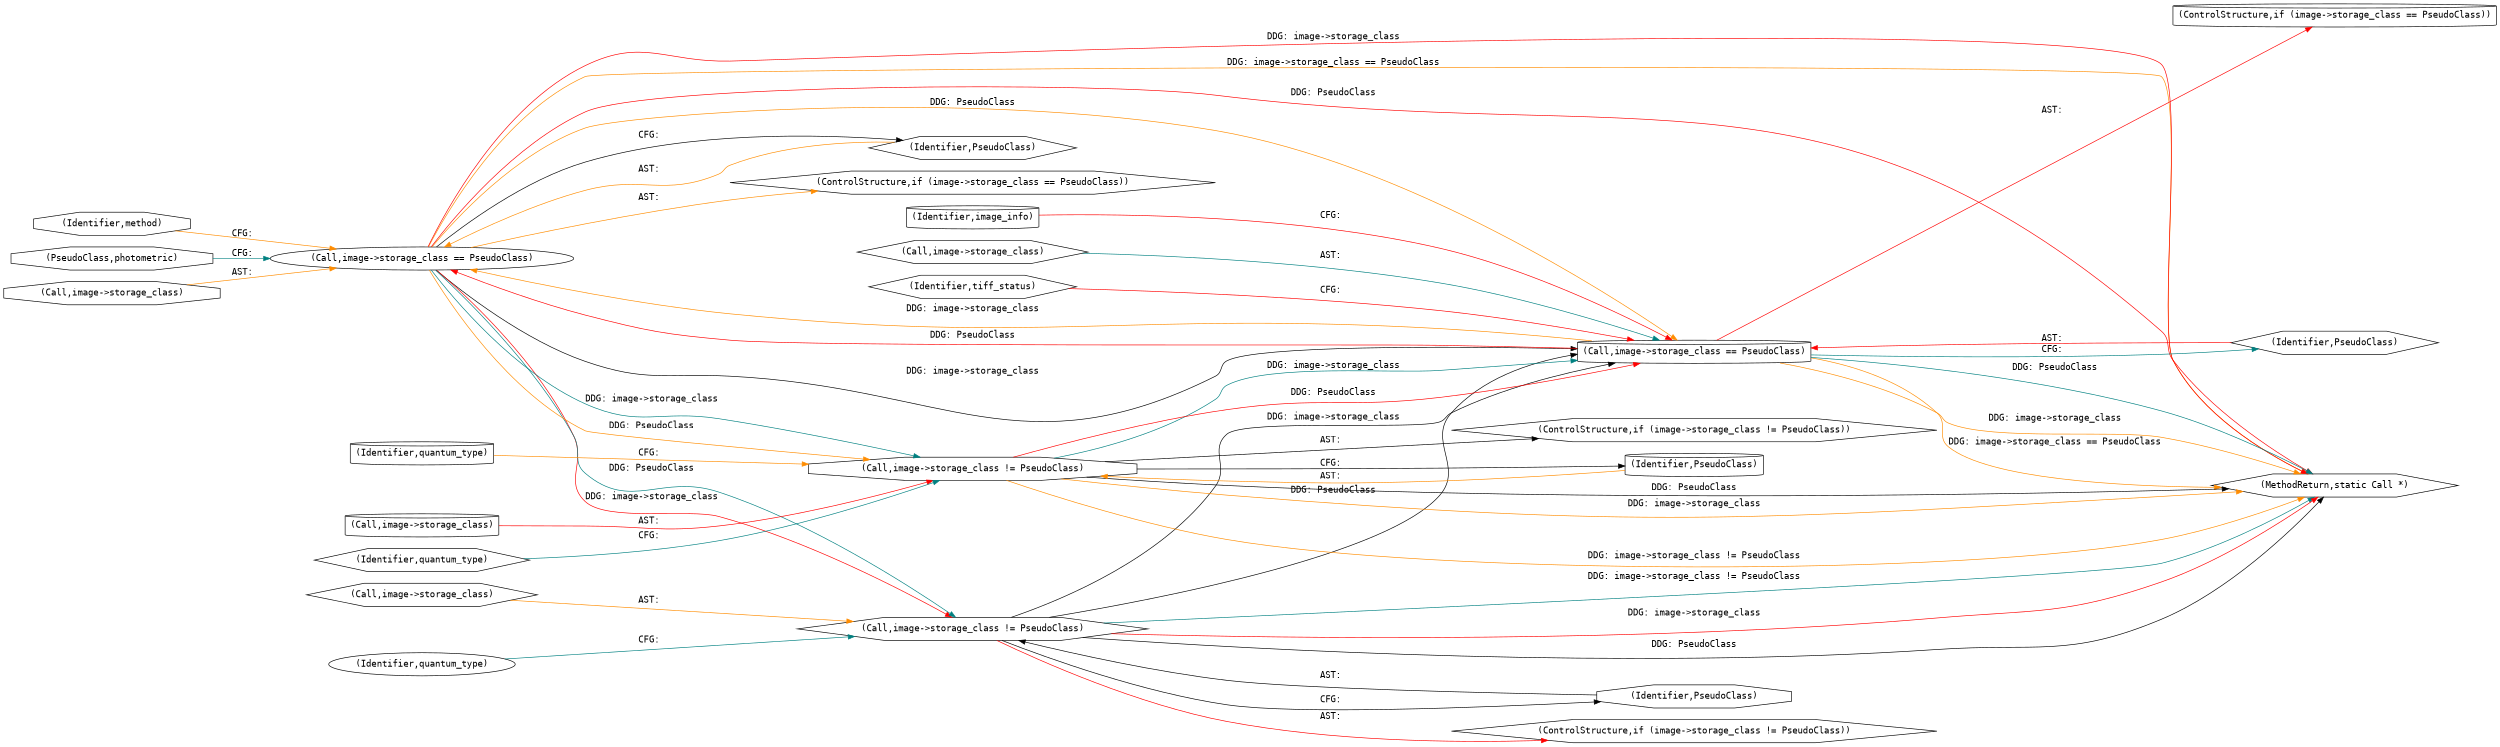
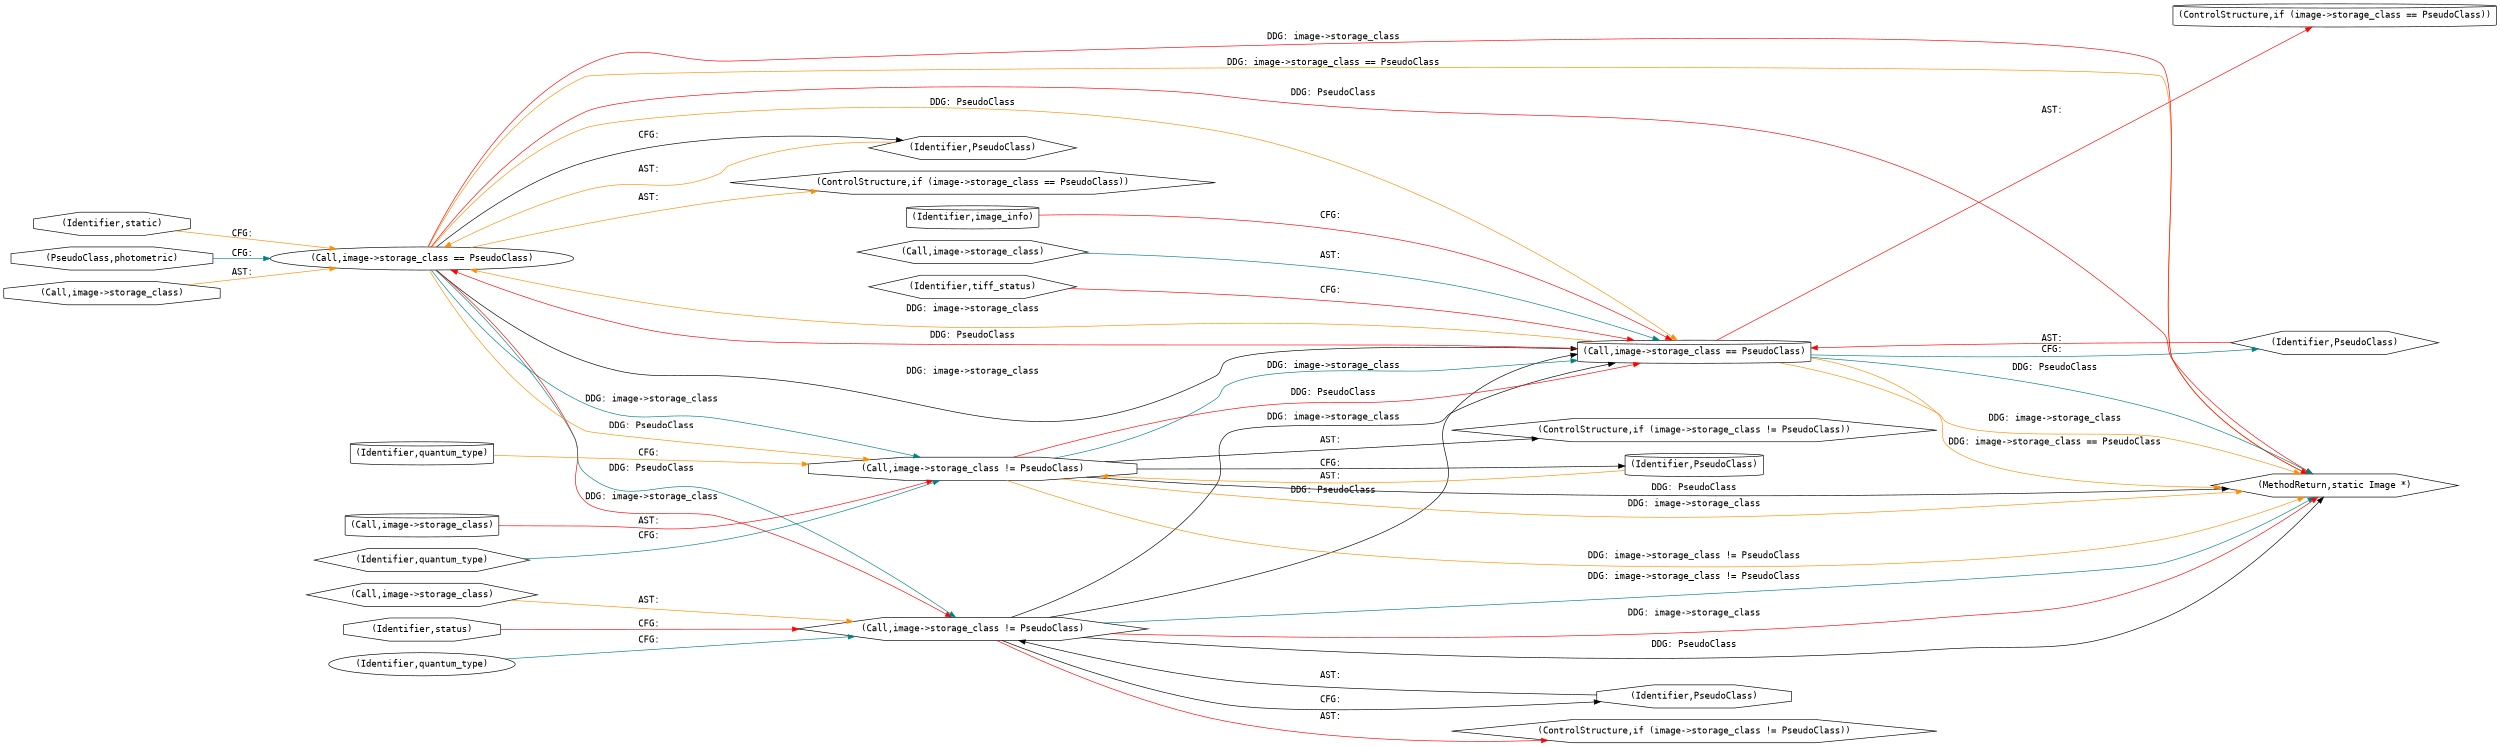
(112, 224) -> (112, 224)
(2335, 486) -> (2335, 486)
none -> (422, 630)
